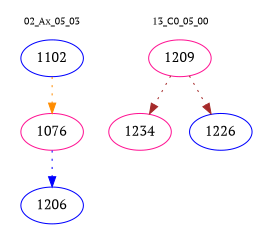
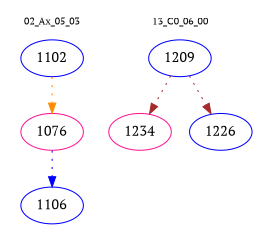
(180, 22) -> (180, 22)
(180, 58) -> (180, 58)
(52, 205) -> (52, 205)
